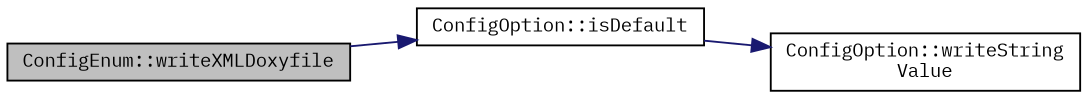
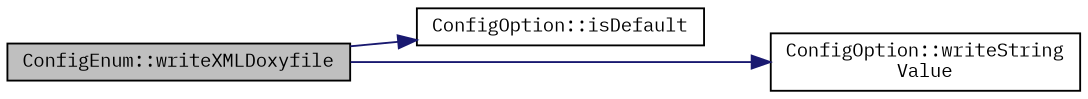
(728, 43) -> (551, 62)
